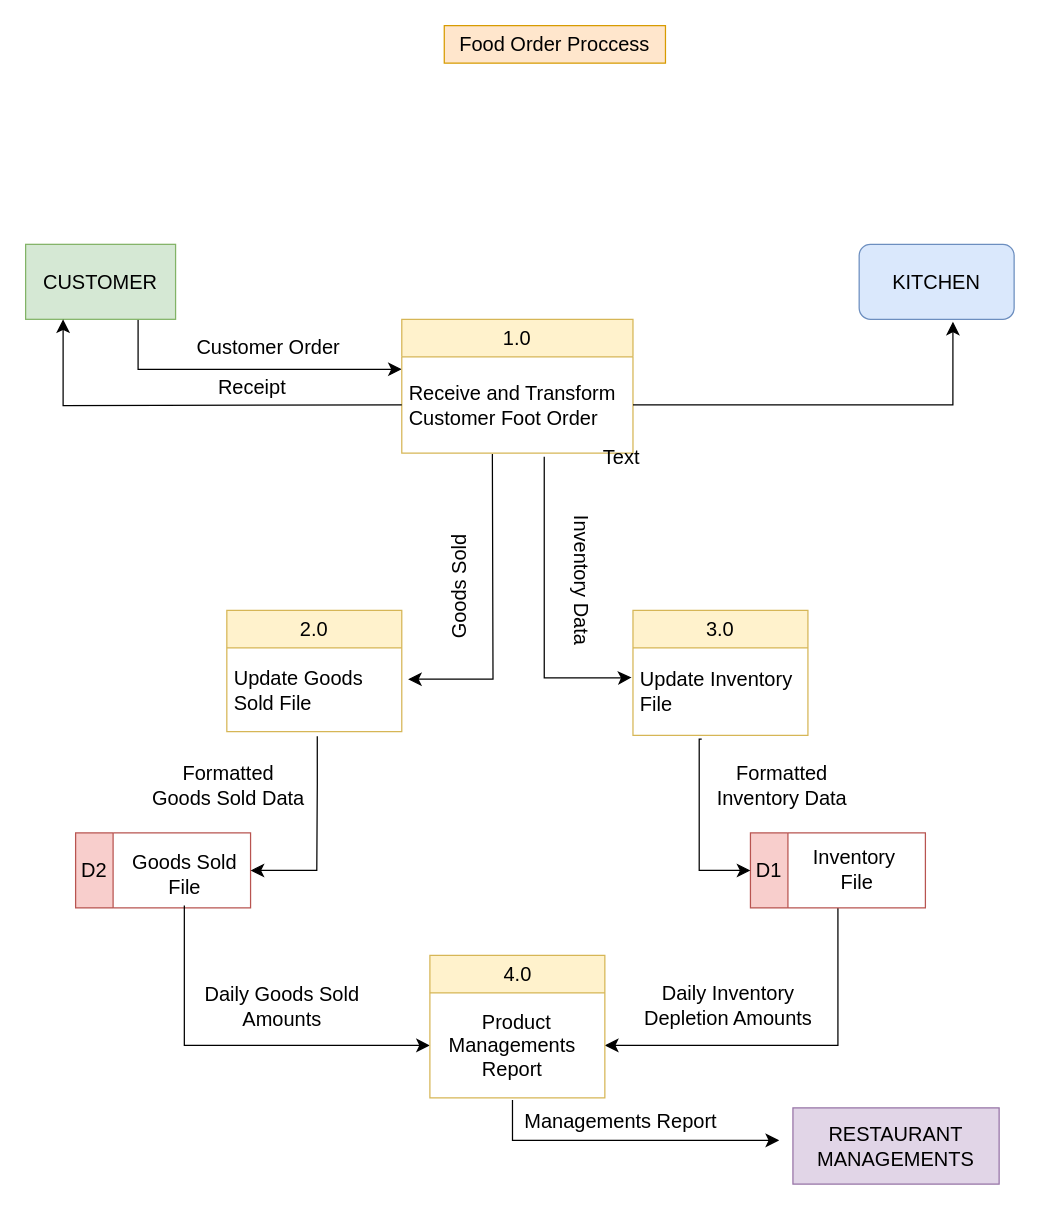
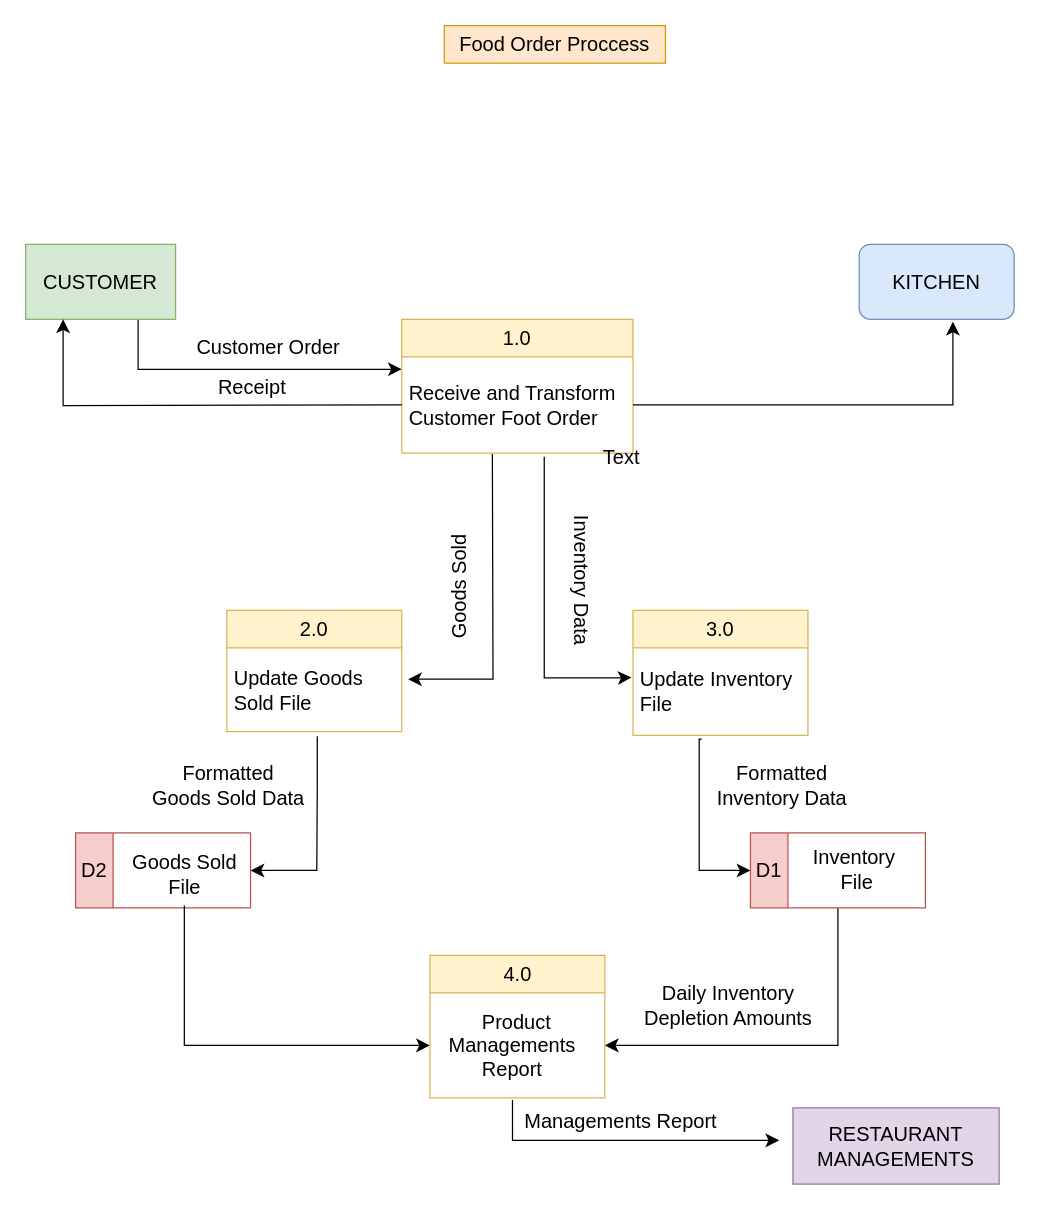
(282, 1007) -> none
